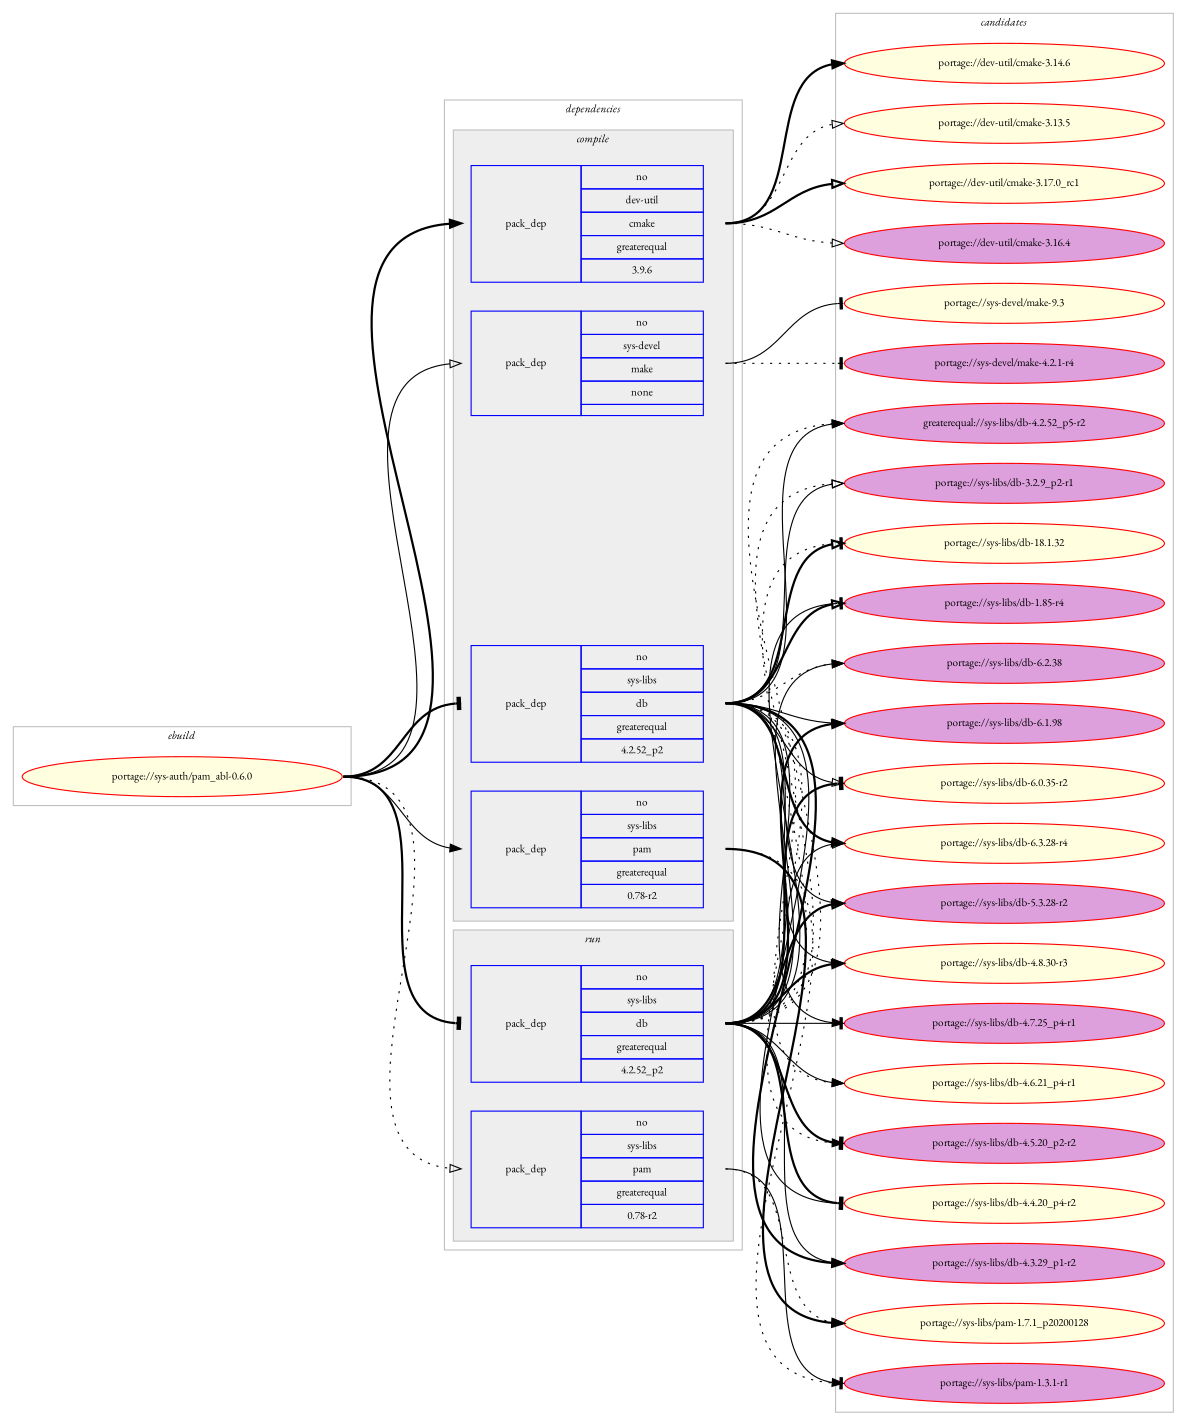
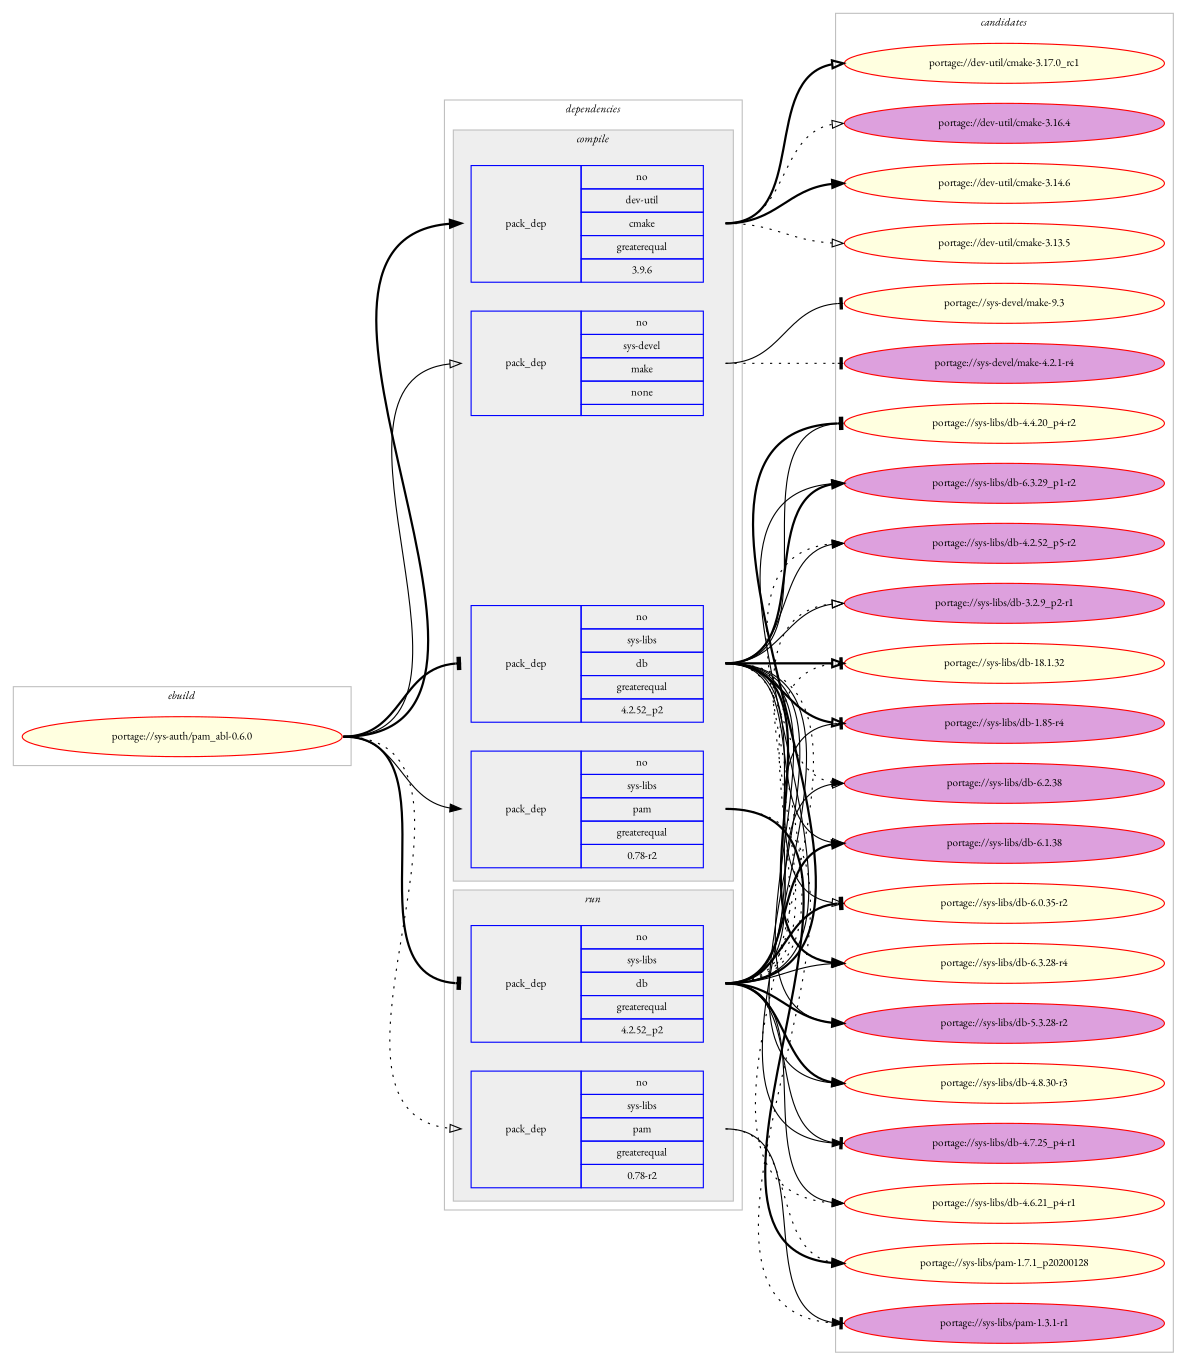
(1004, 423) -> (1004, 543)
(1004, 723) -> (1004, 843)
(1004, 1143) -> none
(1004, 1263) -> (1004, 483)
